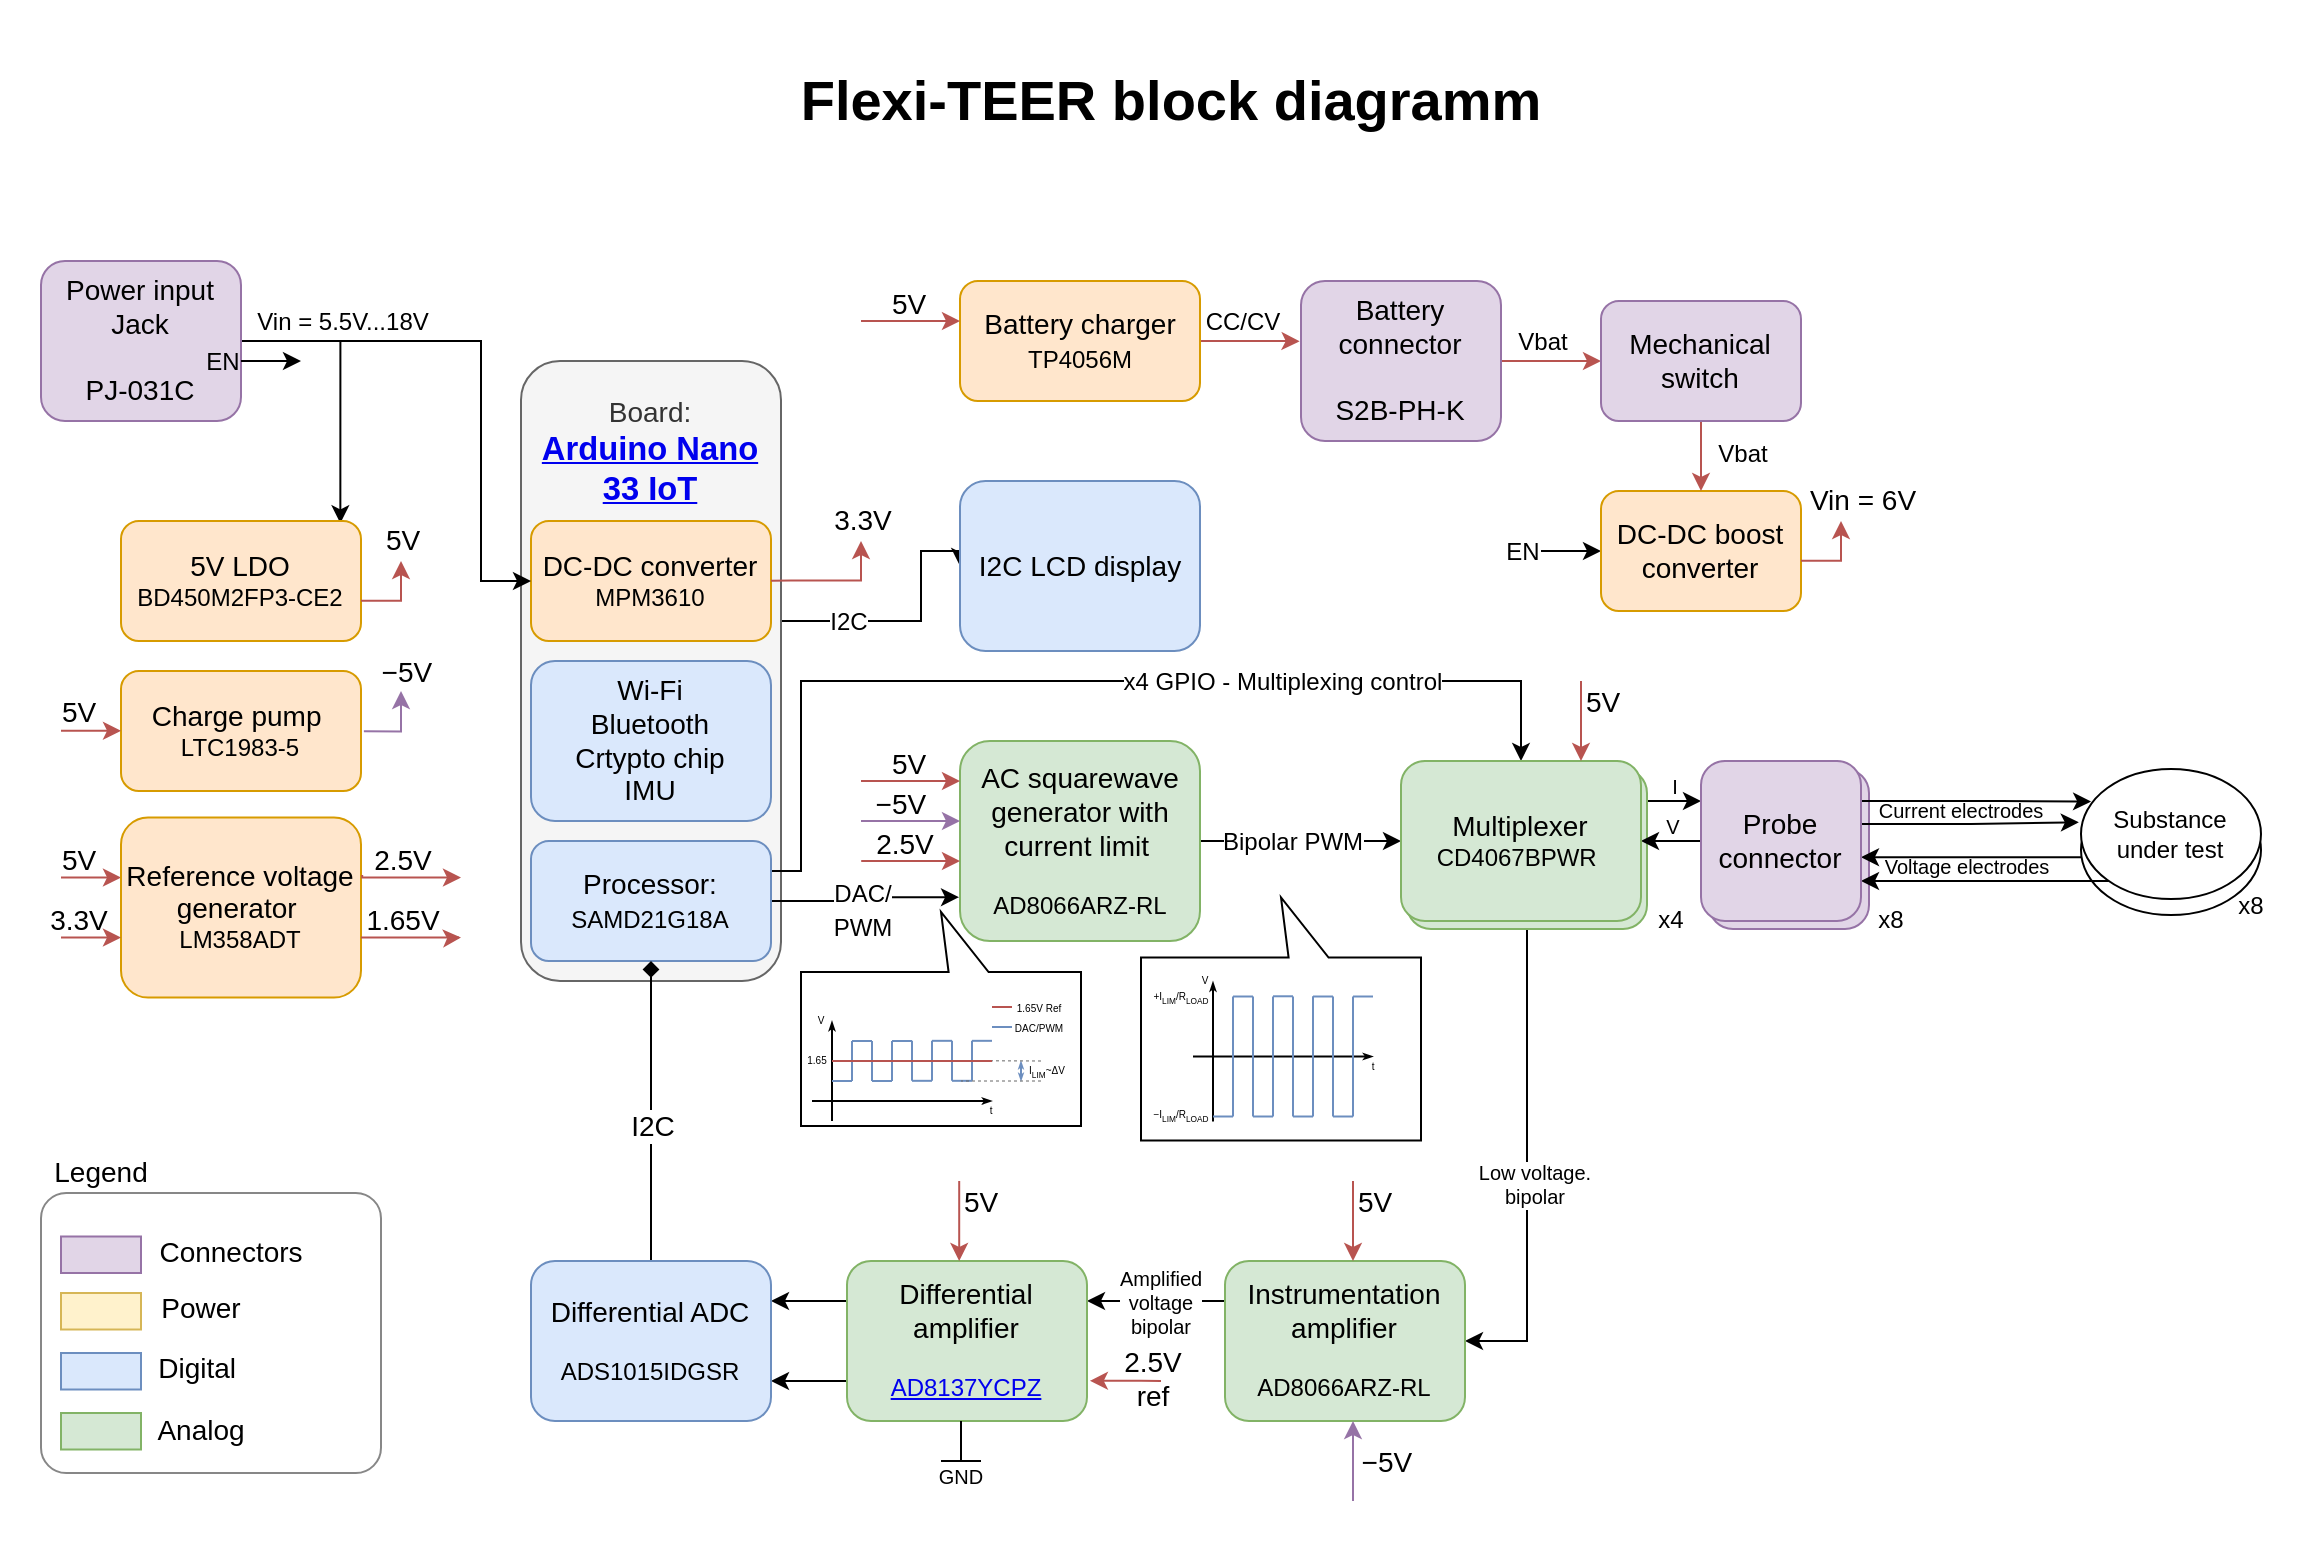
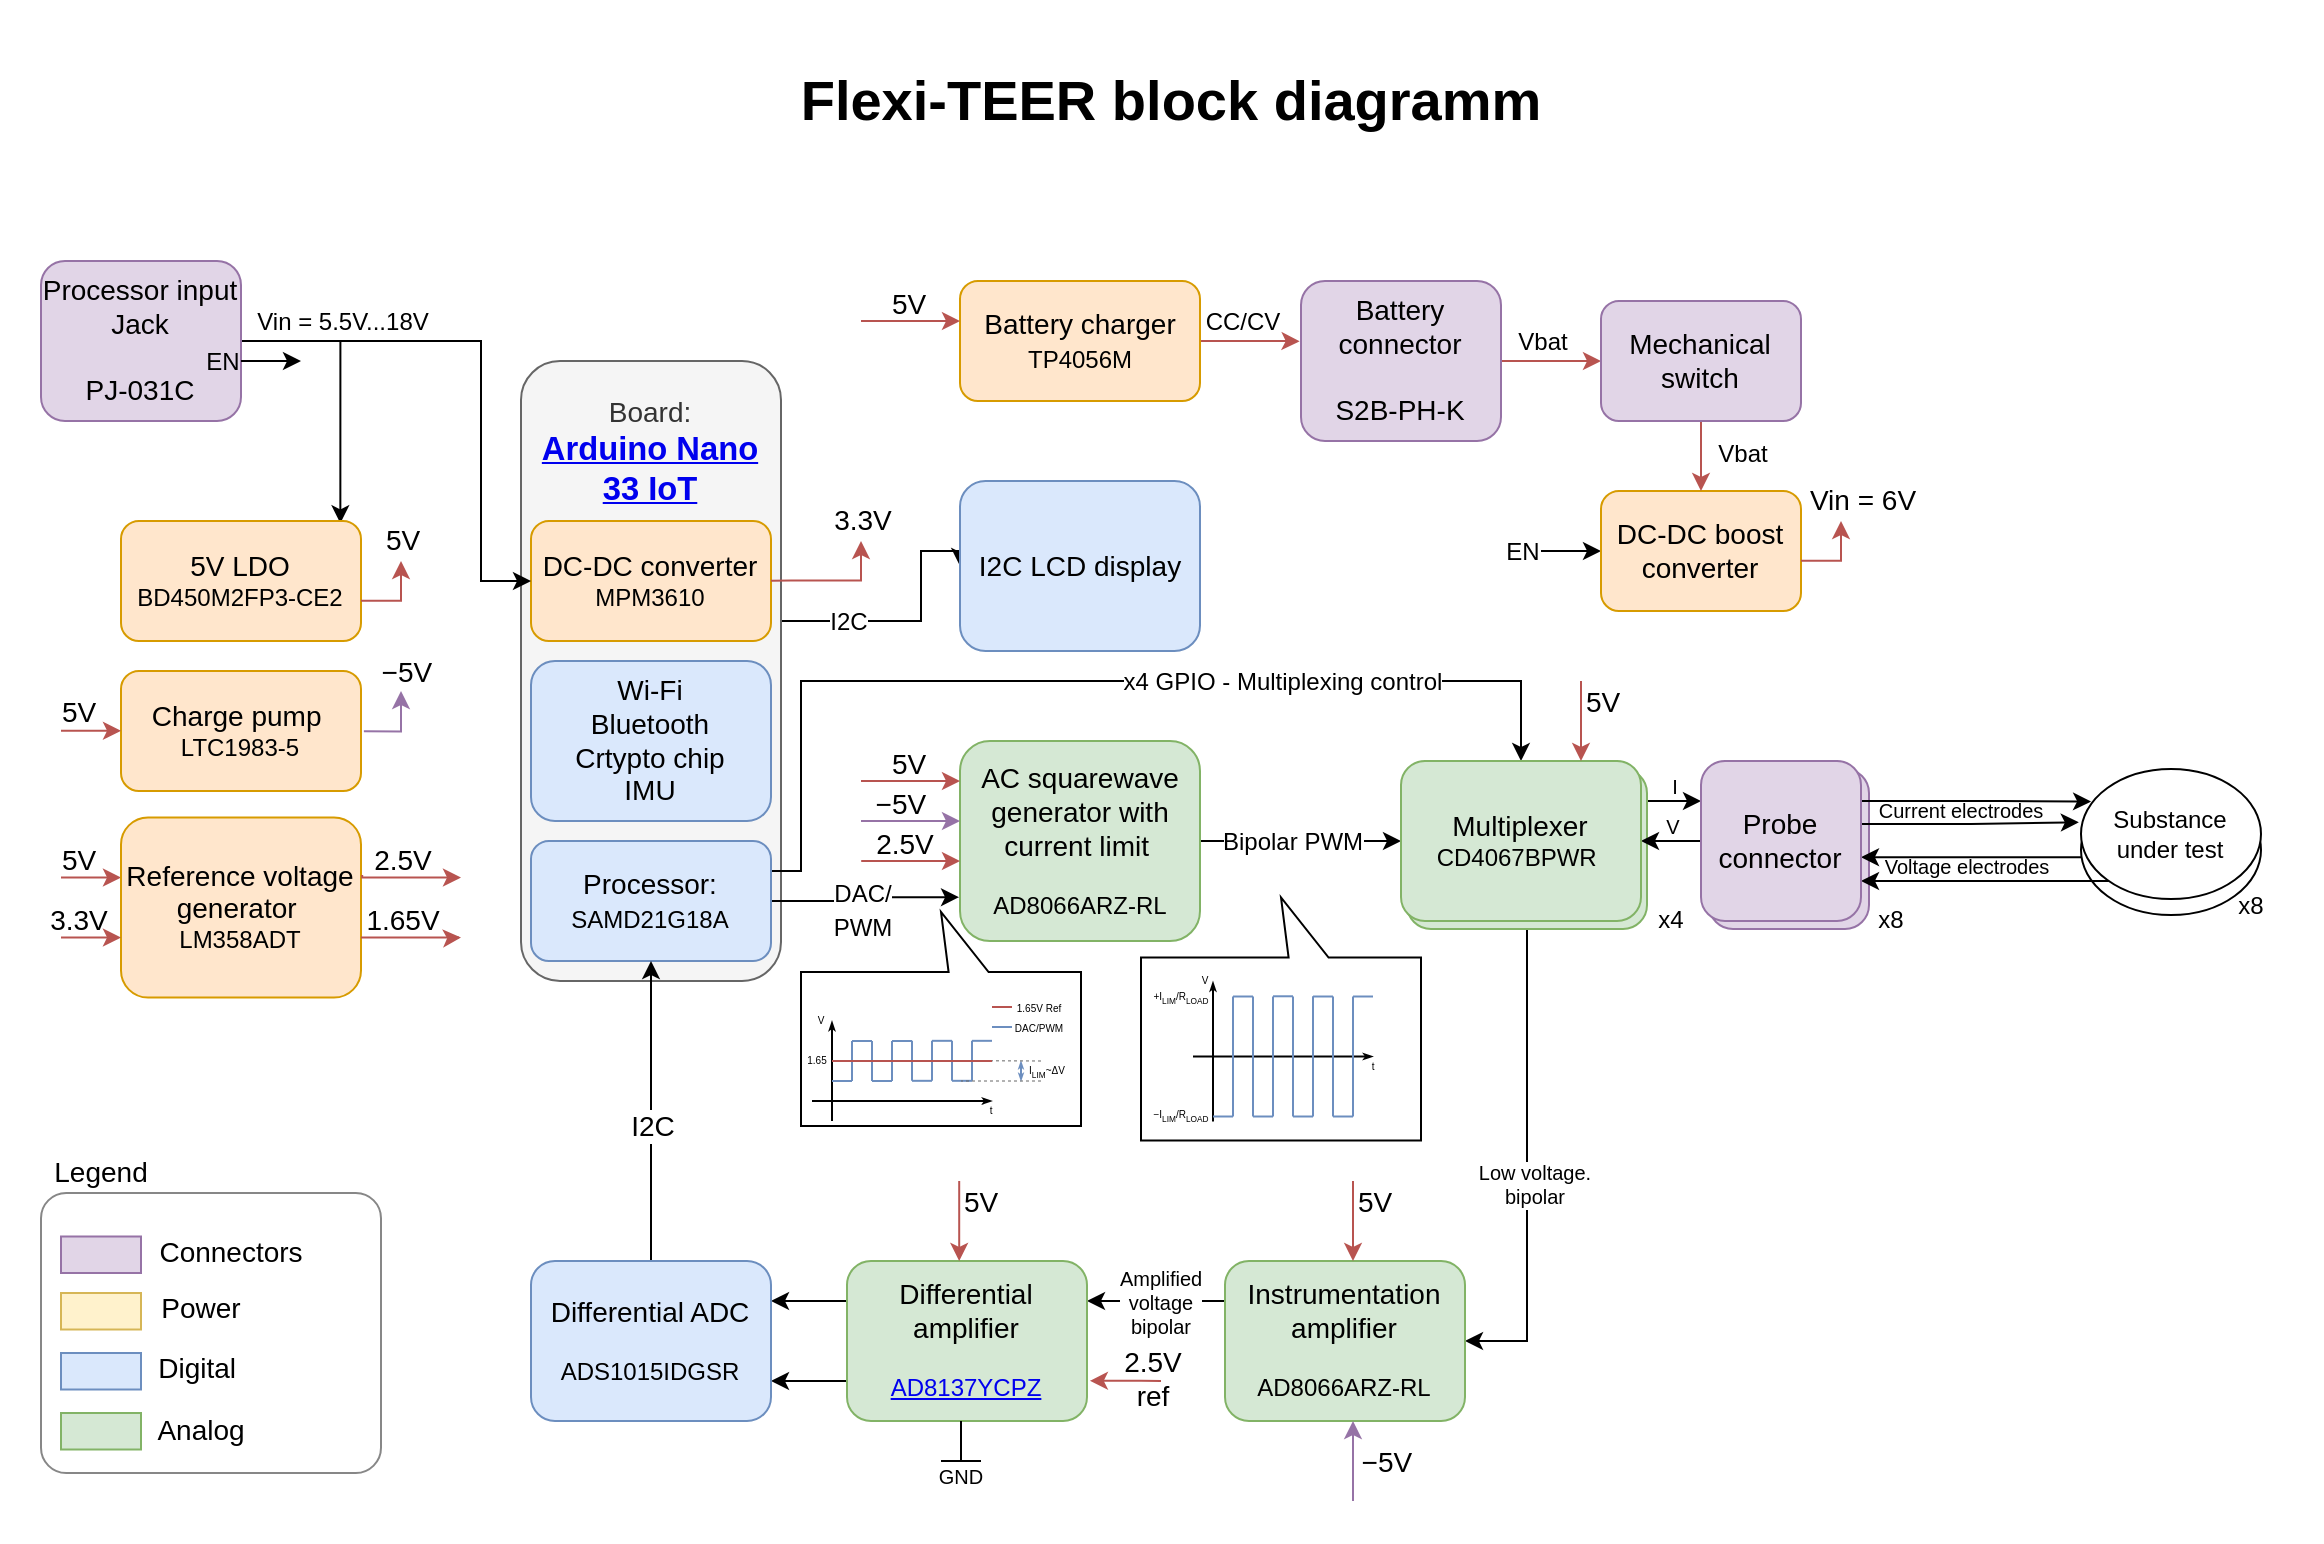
(141, 341) -> (141, 341)
(651, 977) -> (651, 976)
